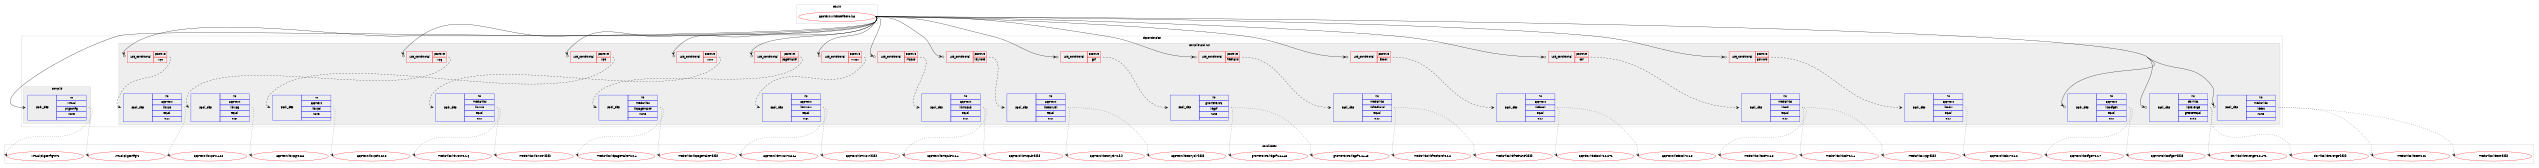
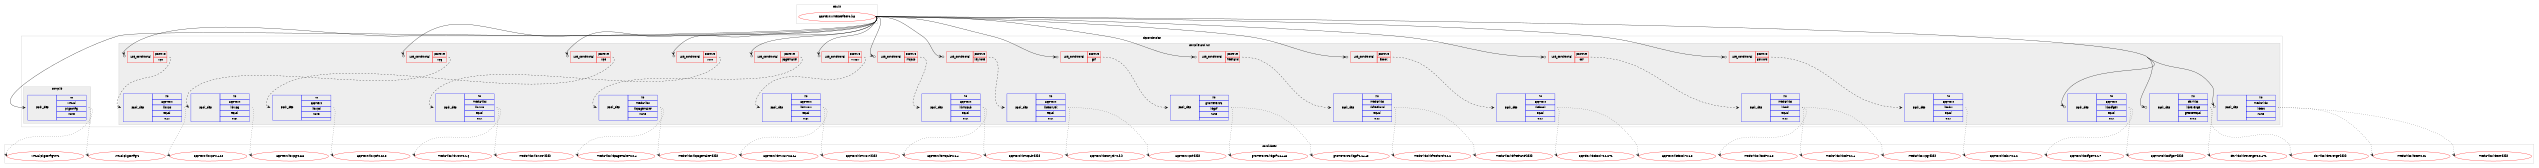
(1188, 156) -> (1188, 156)
